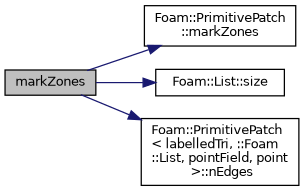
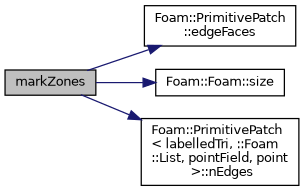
(220, 26) -> (220, 26)
(220, 83) -> (220, 83)
